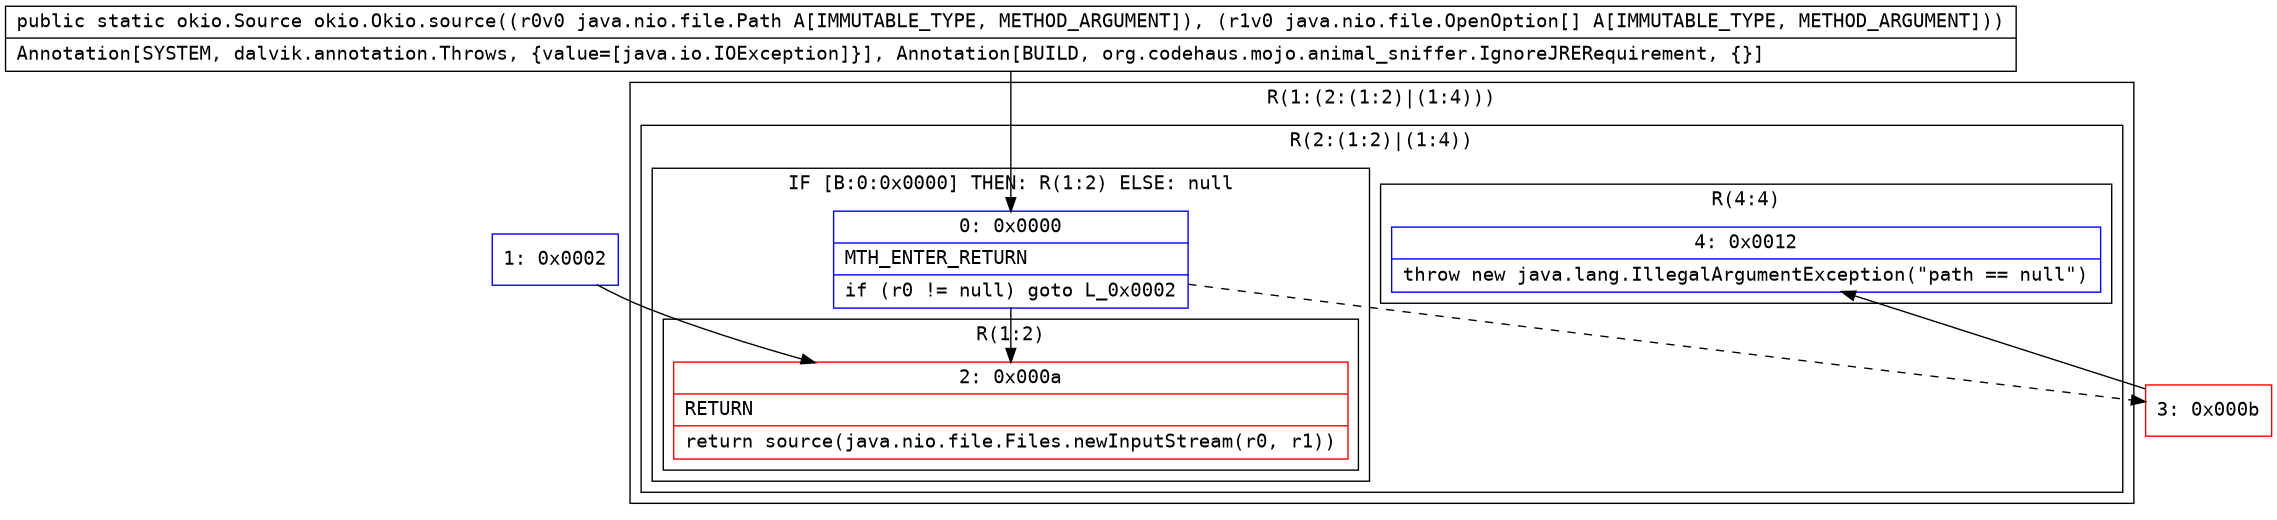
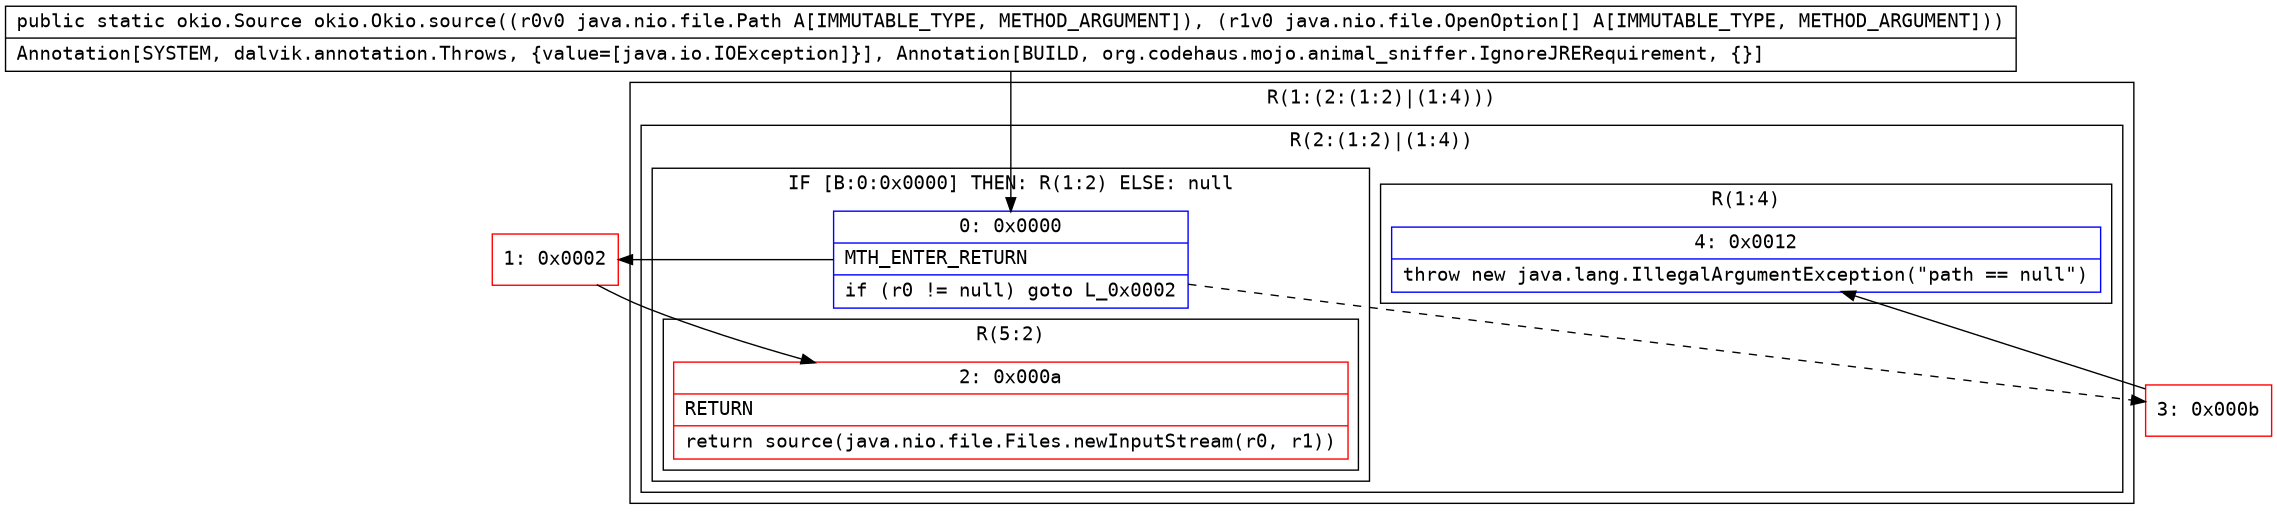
(1746, 200) -> (1746, 200)
(555, 260) -> (555, 260)
(1011, 328) -> (733, 260)
(1011, 335) -> (1011, 335)
